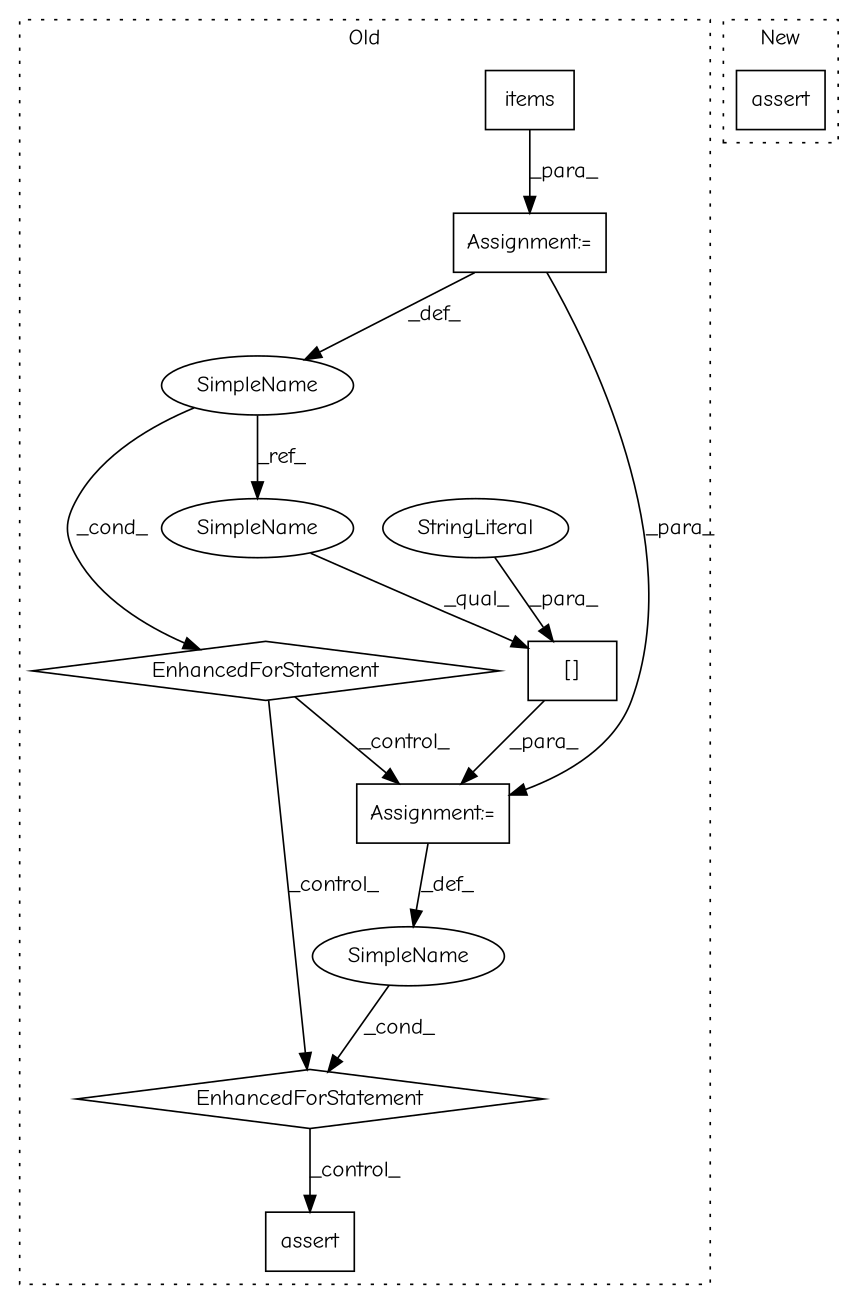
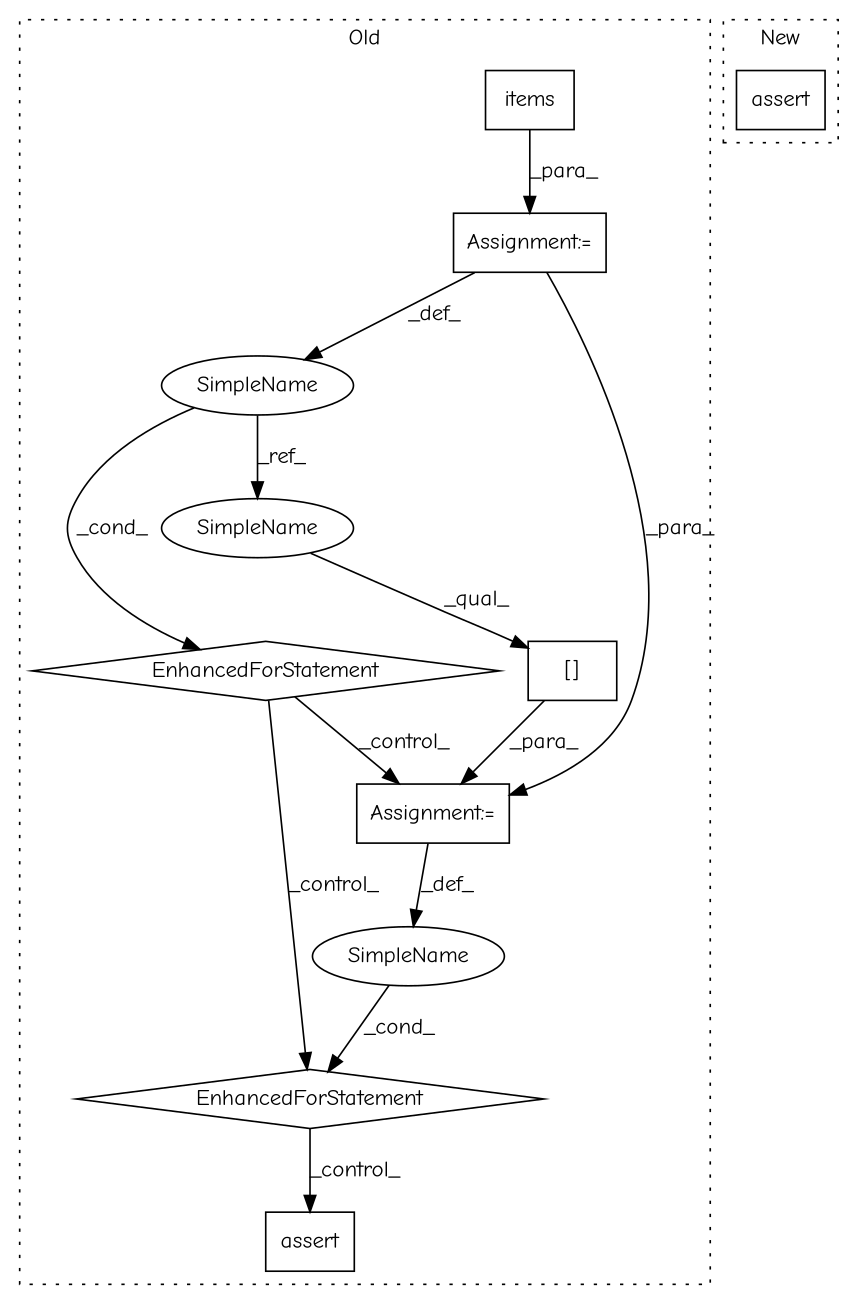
(476, 528) -> none
